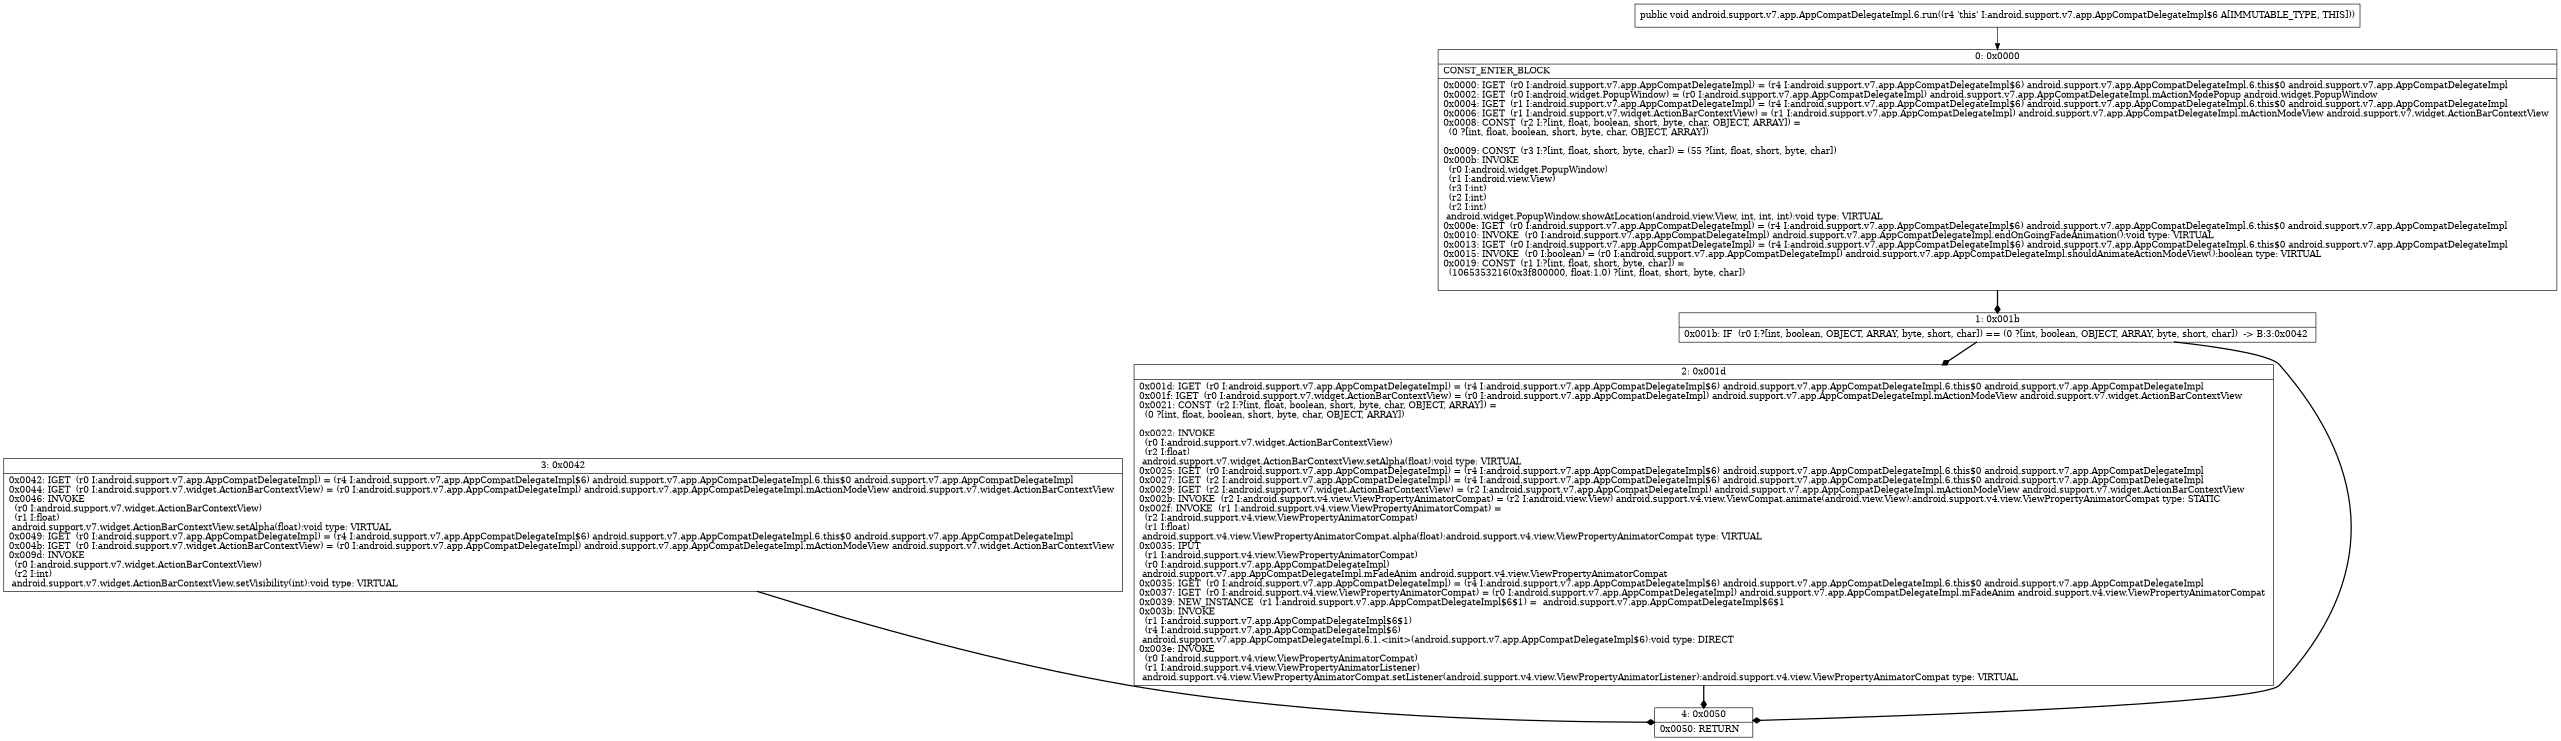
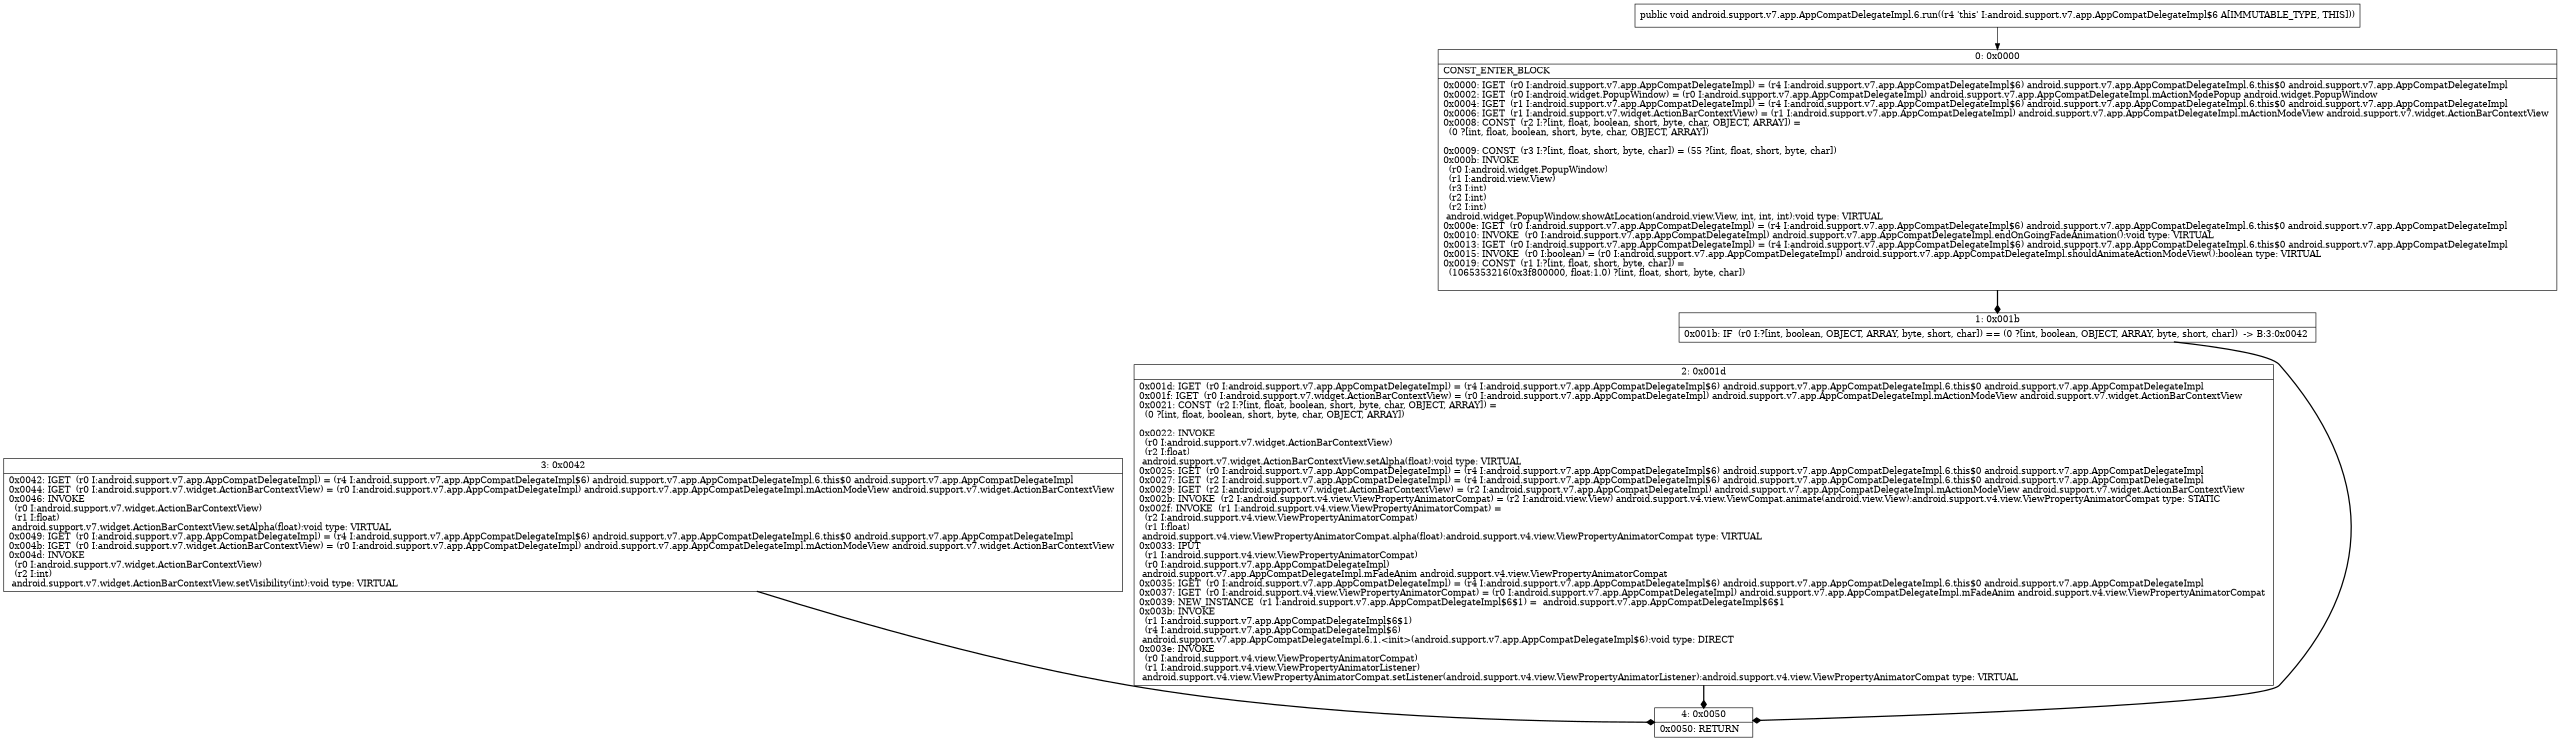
(1963, 351) -> none
(1172, 546) -> (1172, 546)
(50, 556) -> (50, 556)
